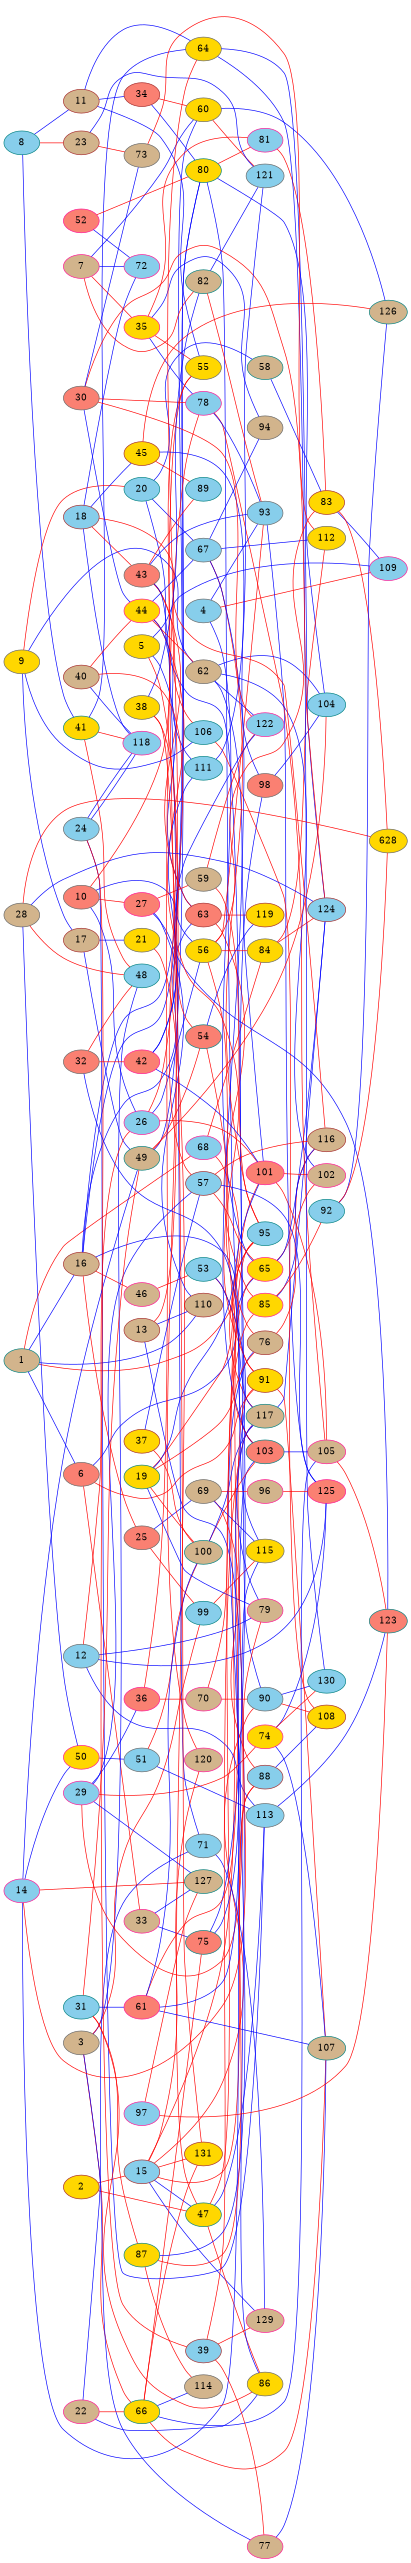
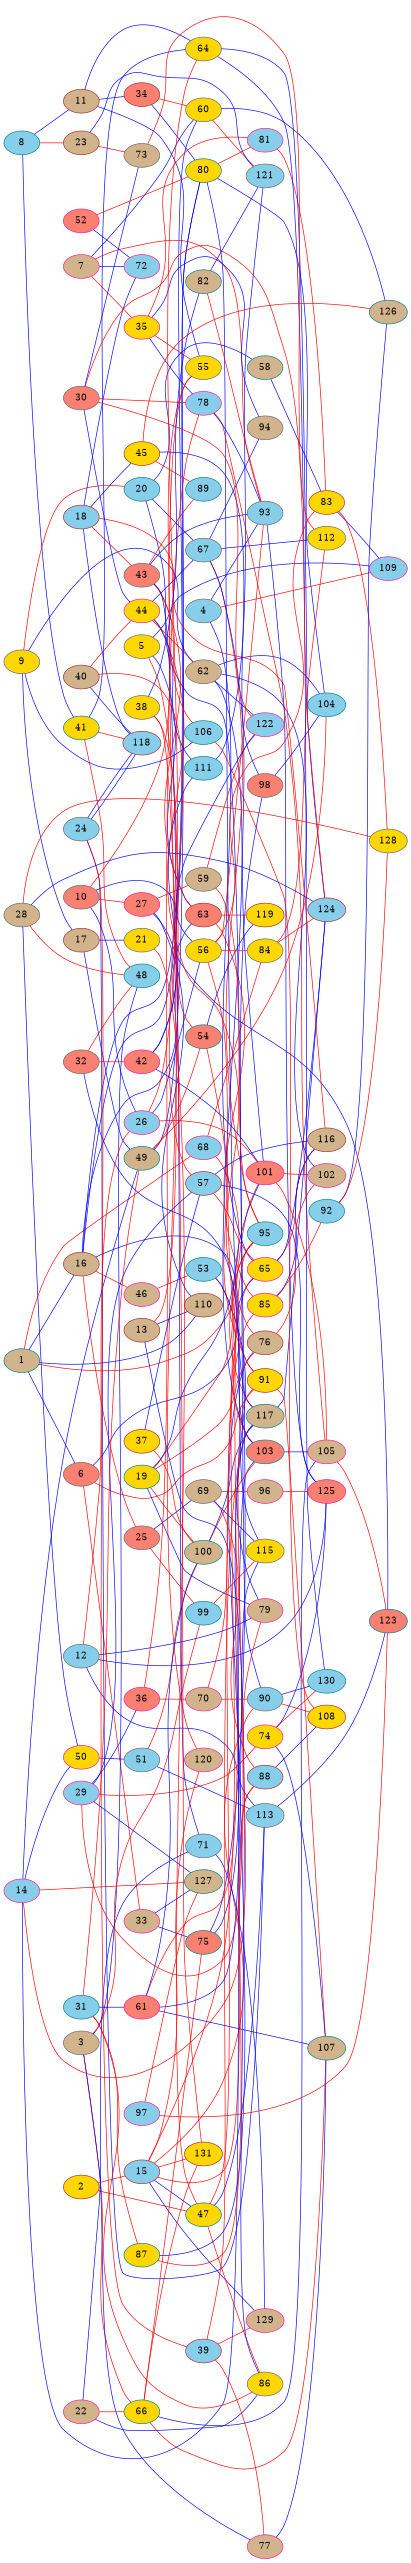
(134, 350) -> (237, 304)
(142, 743) -> (142, 743)
(388, 841) -> (388, 841)
(256, 1151) -> (256, 1151)
(203, 2387) -> none
